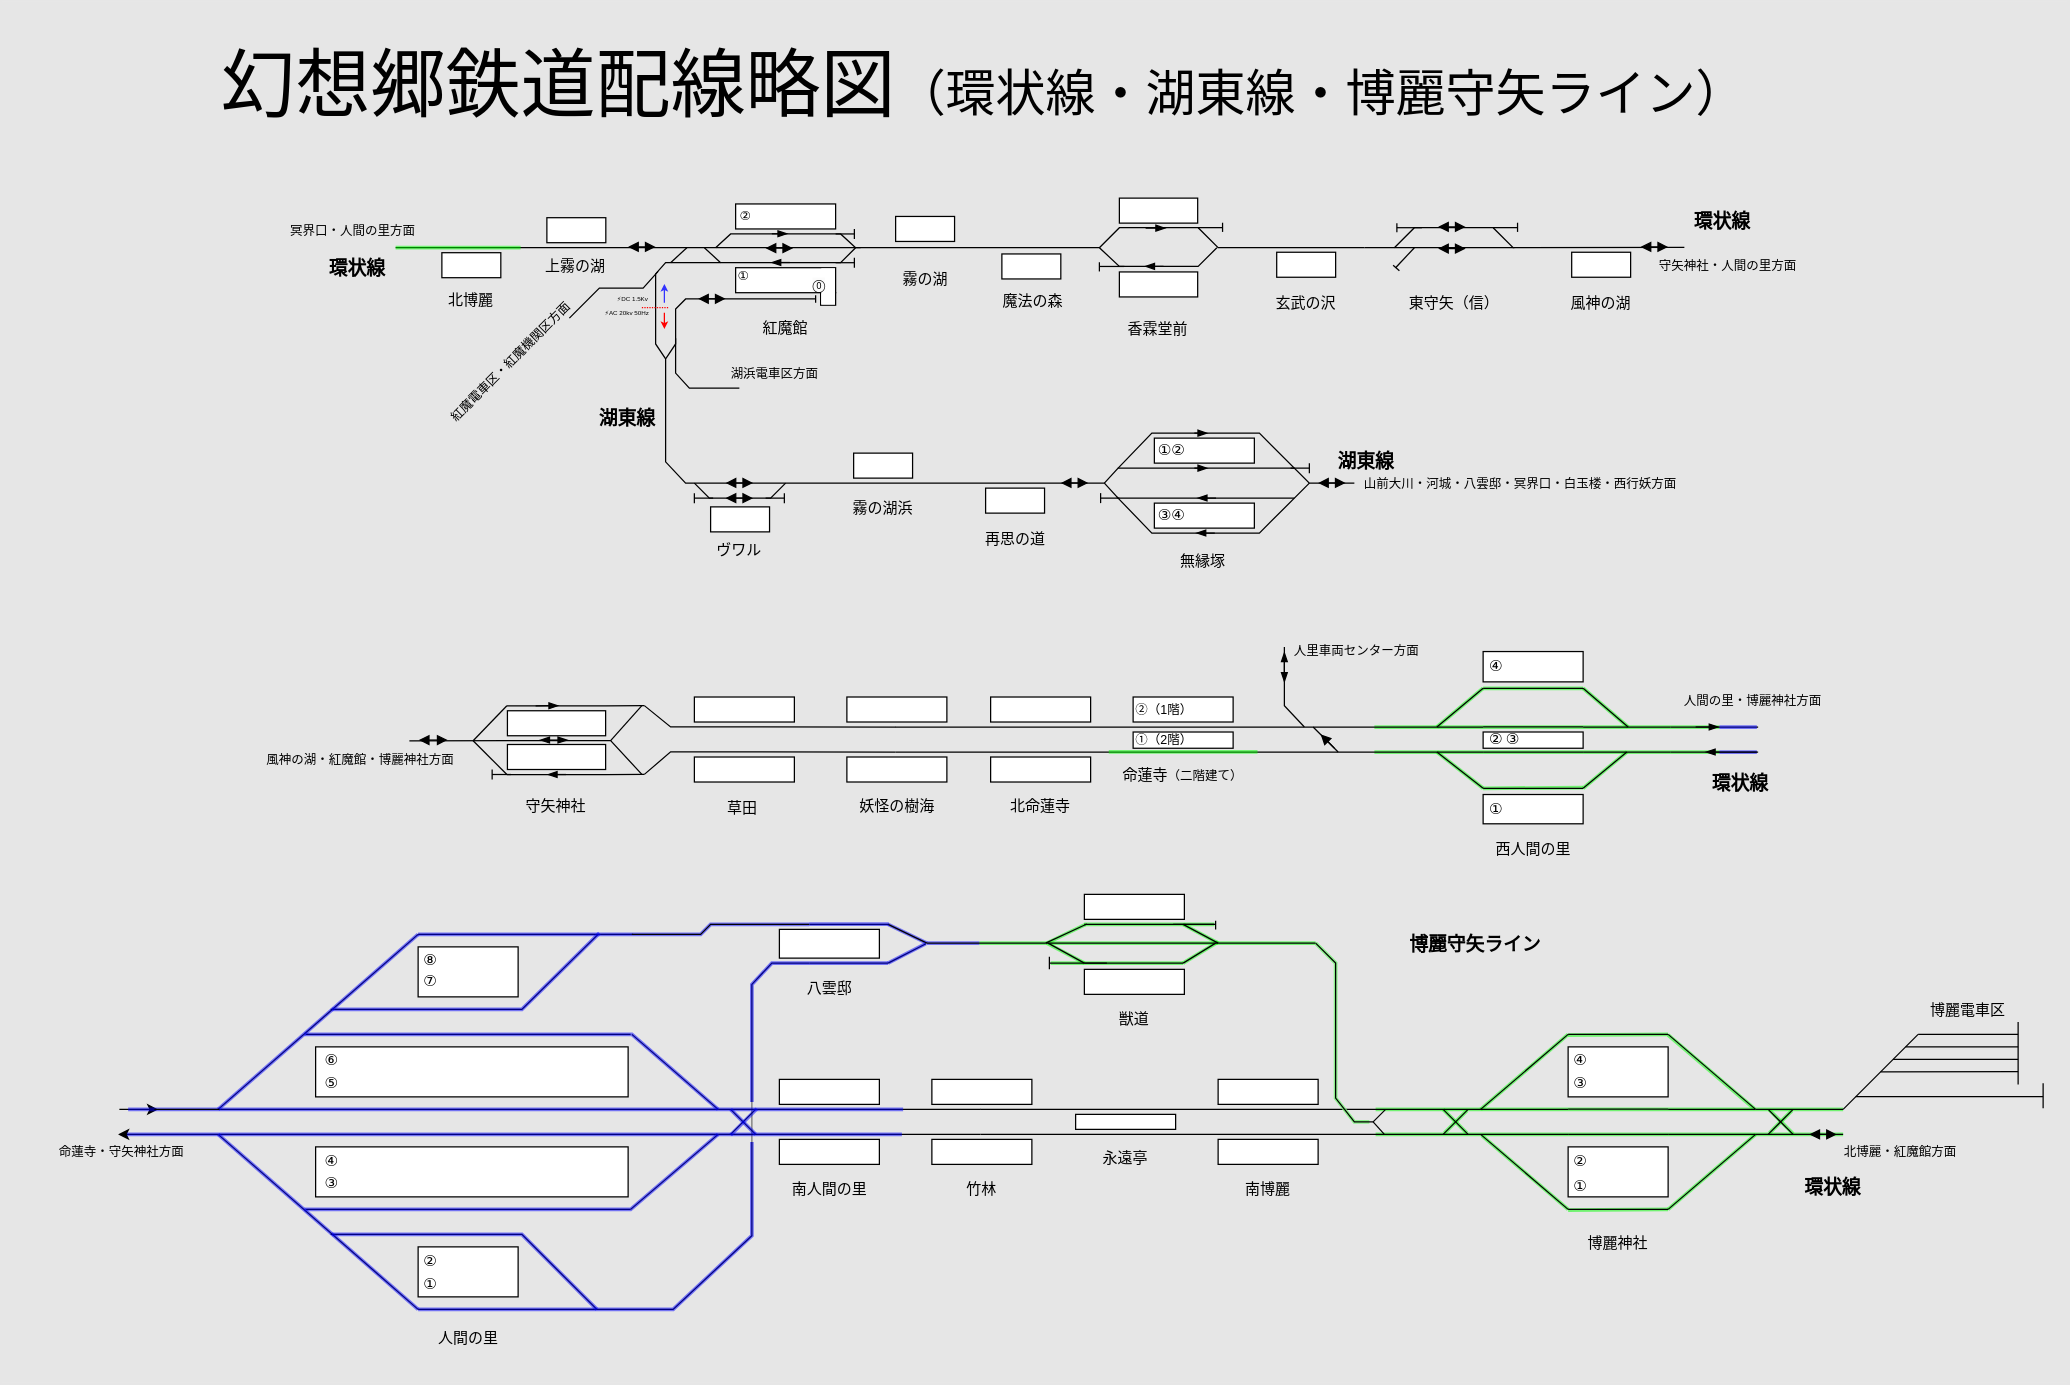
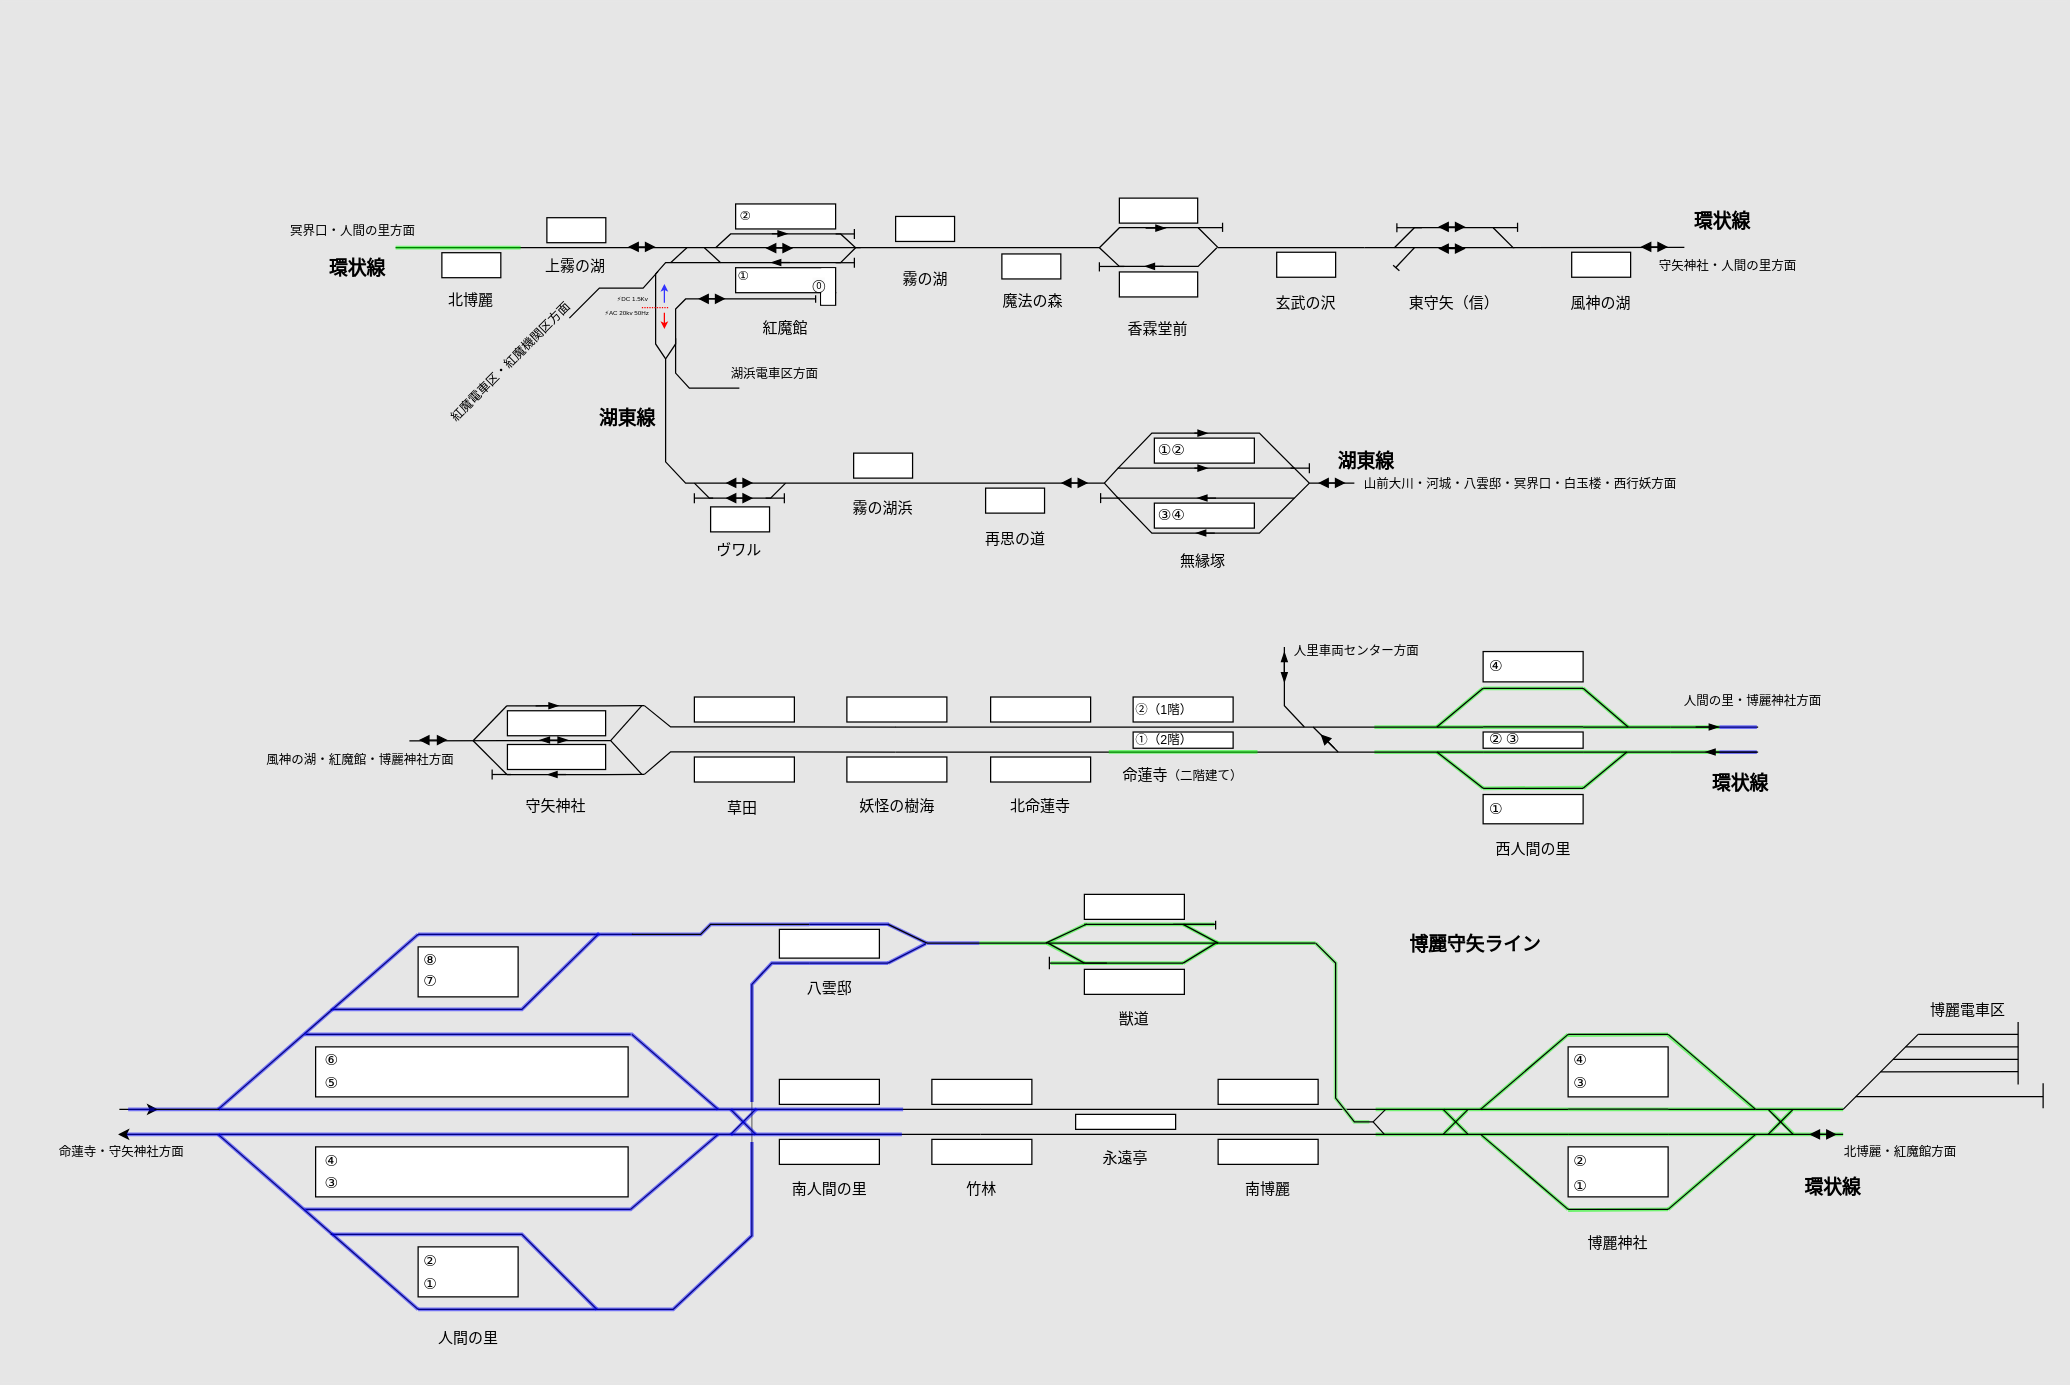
(983, 86) -> none
